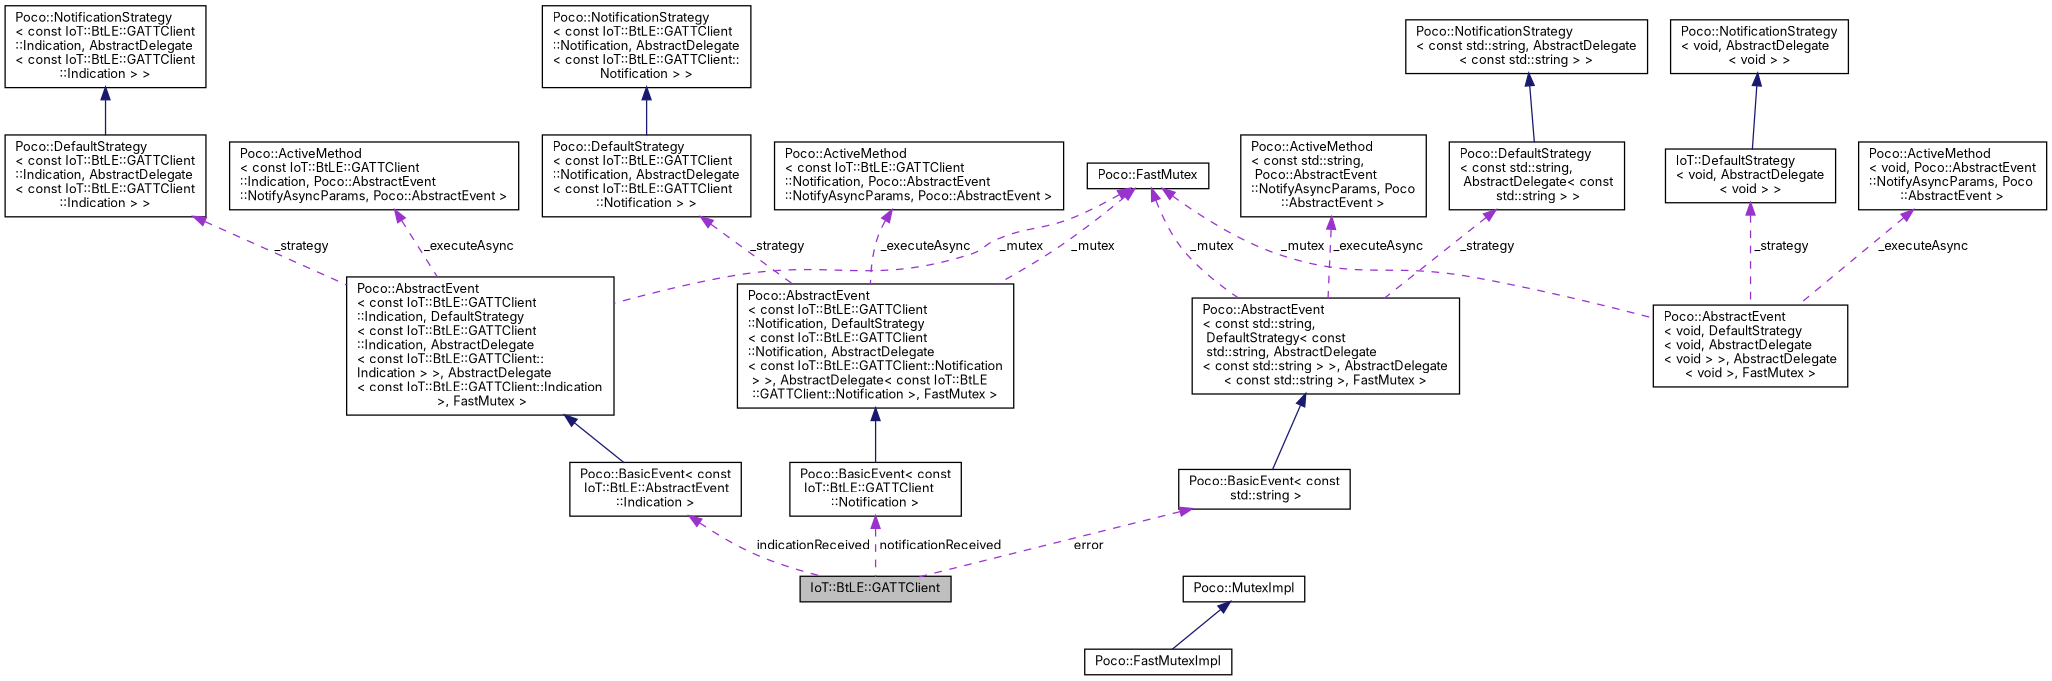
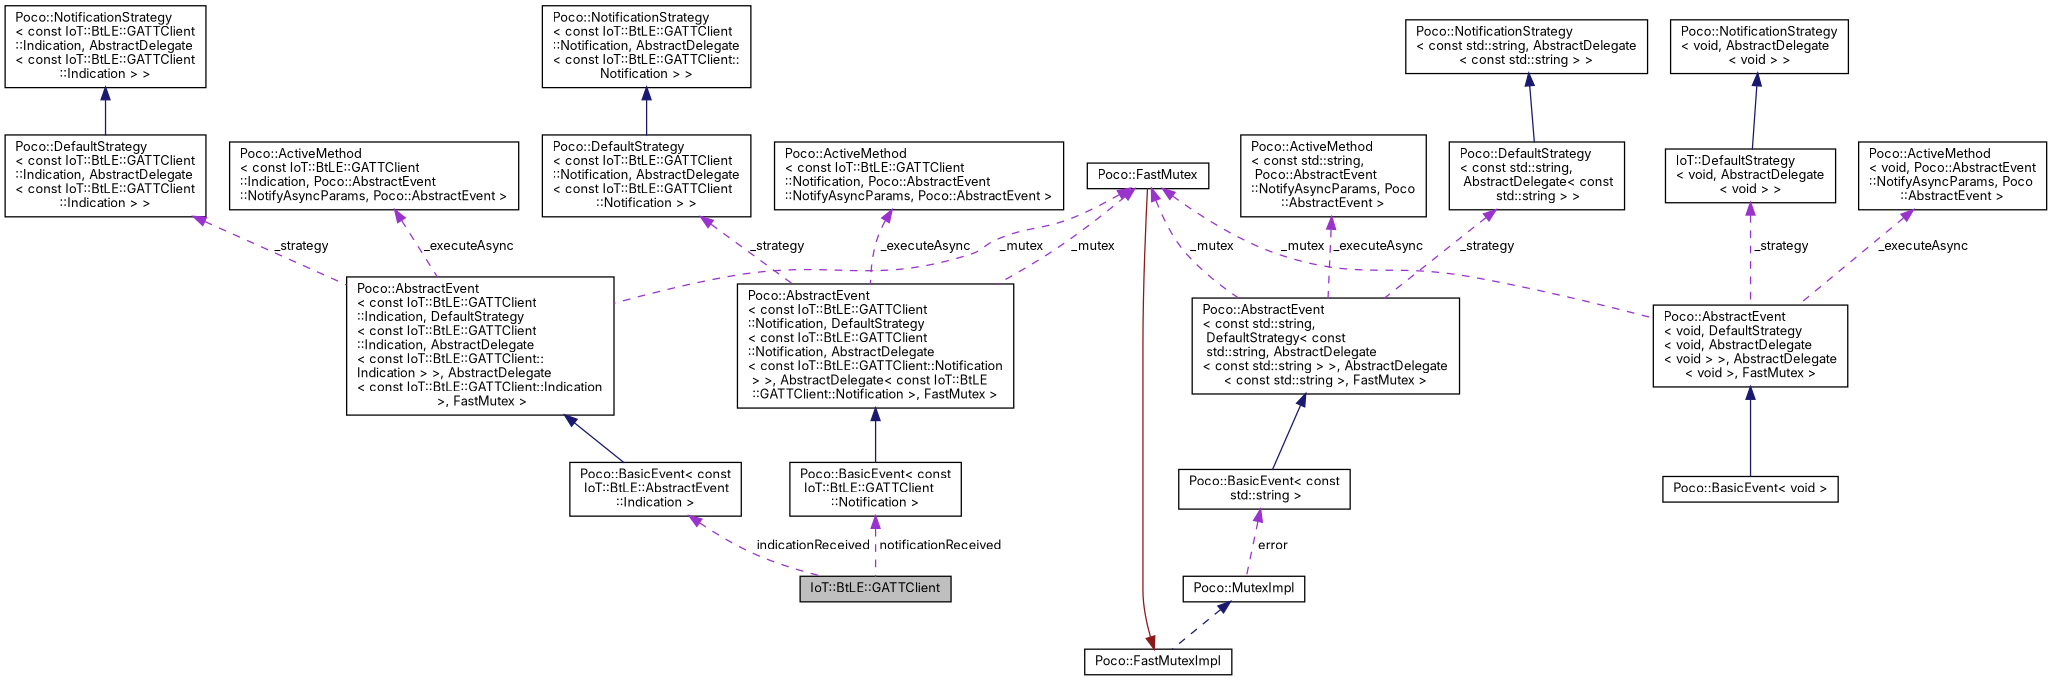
none -> (1143, 413)
none -> (1751, 489)
(1050, 544) -> (1252, 549)
(1196, 630) -> (1196, 630)
